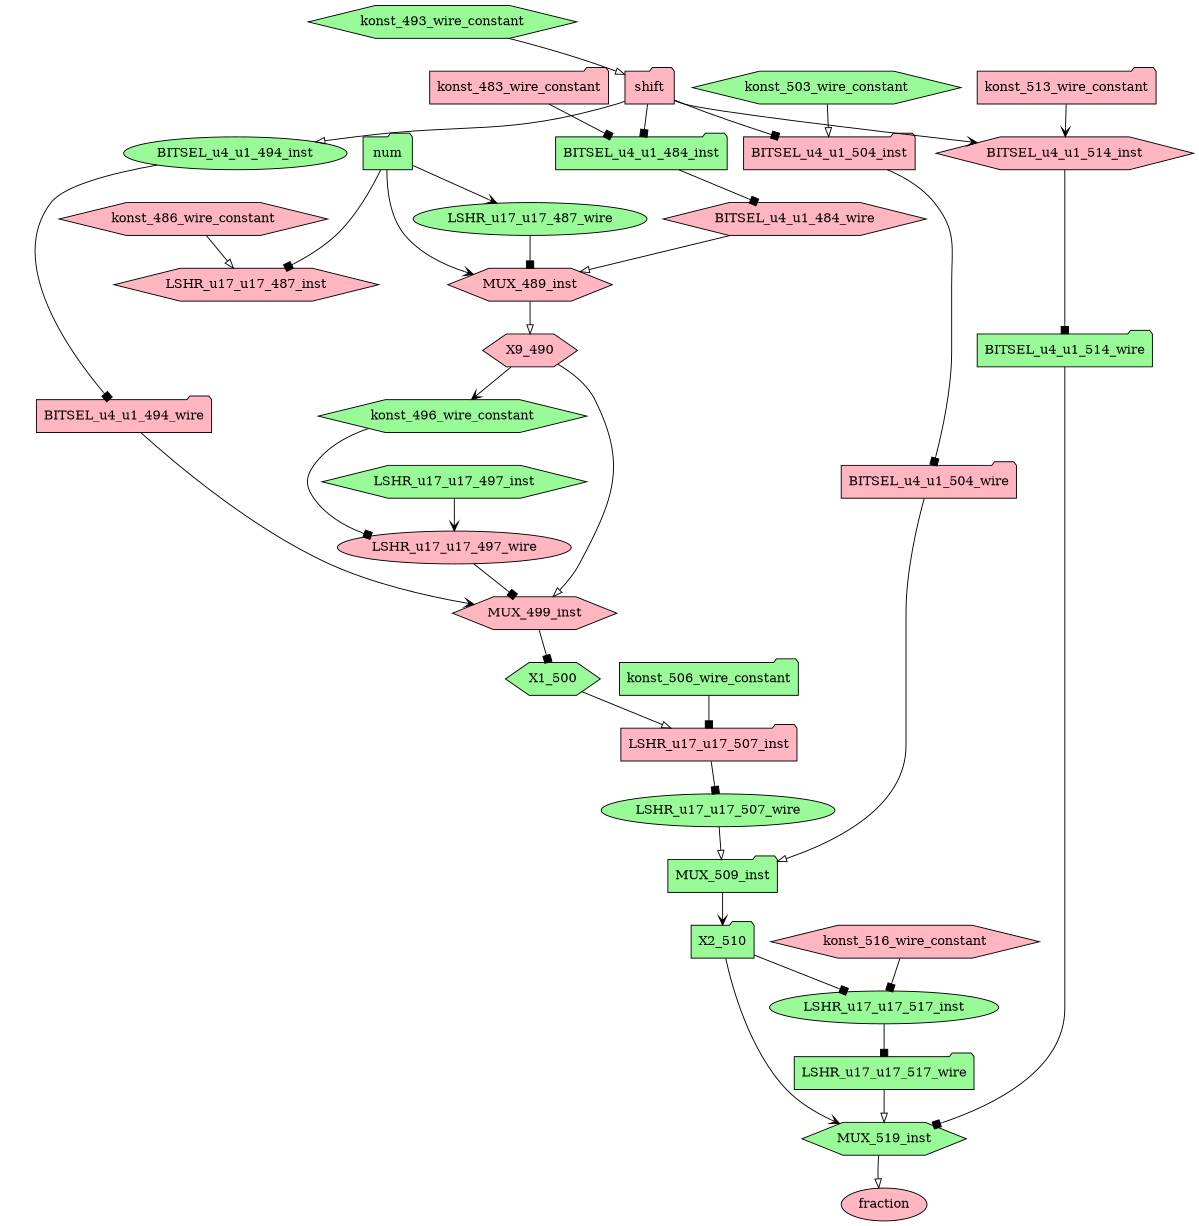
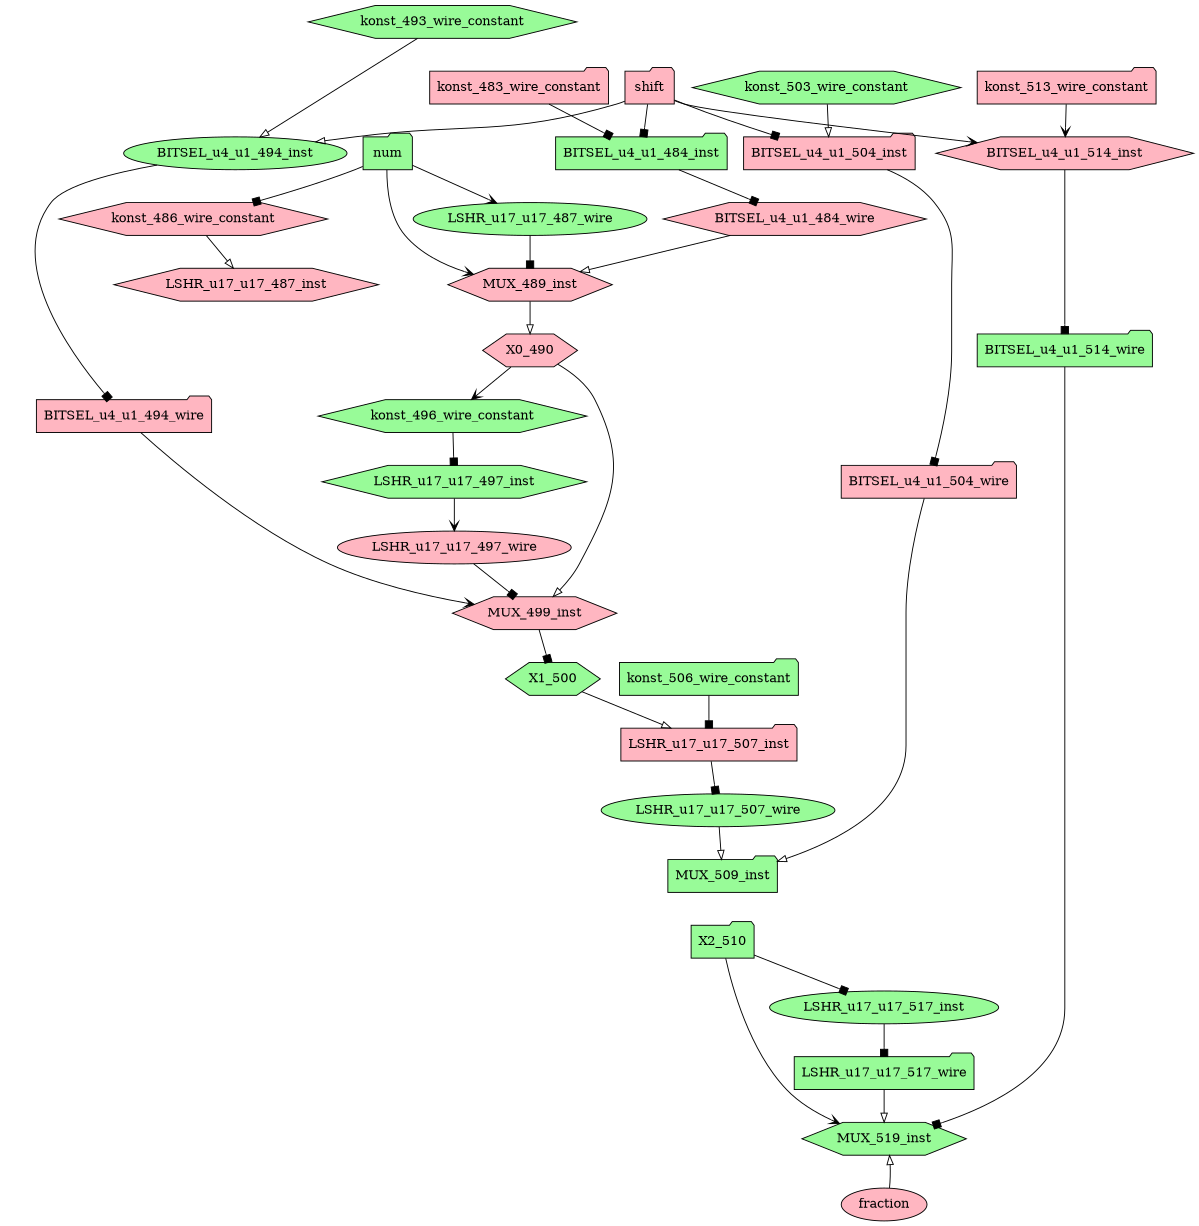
(563, 53) -> (343, 85)
(346, 225) -> (313, 185)
(530, 350) -> (530, 350)
(308, 479) -> (453, 444)
(723, 904) -> none
(905, 942) -> none
(878, 1167) -> (890, 1176)
